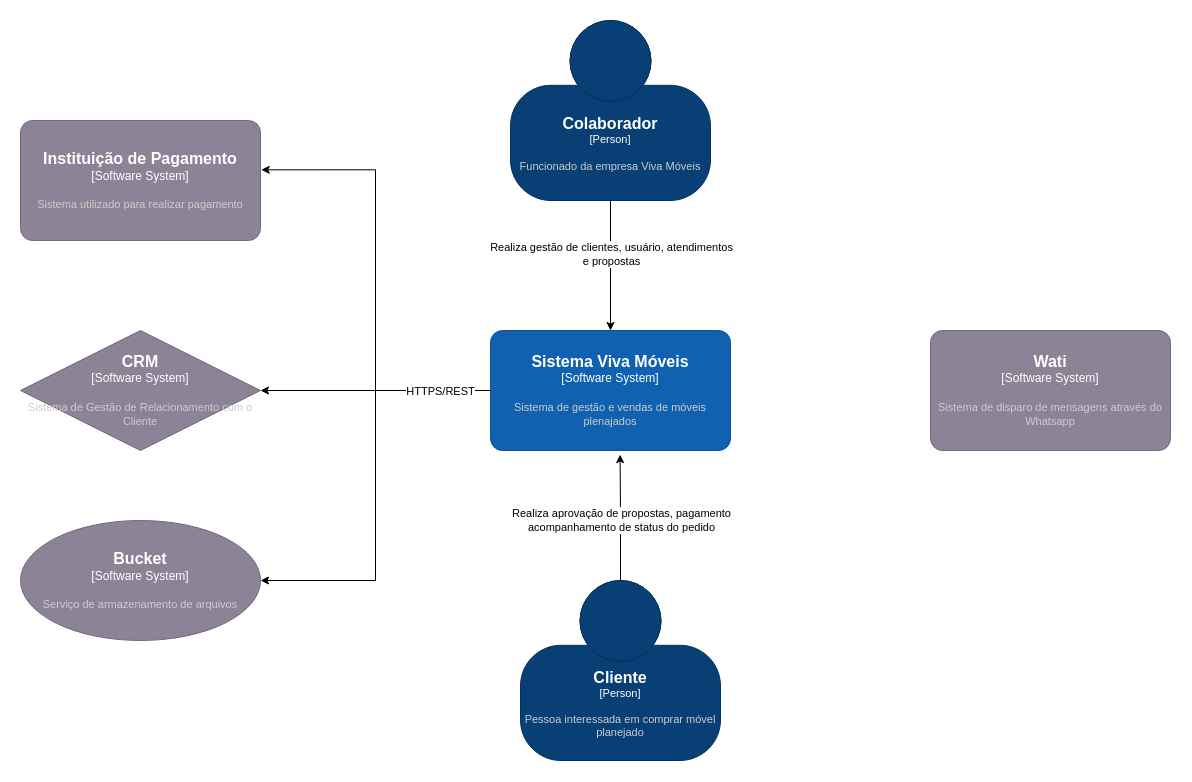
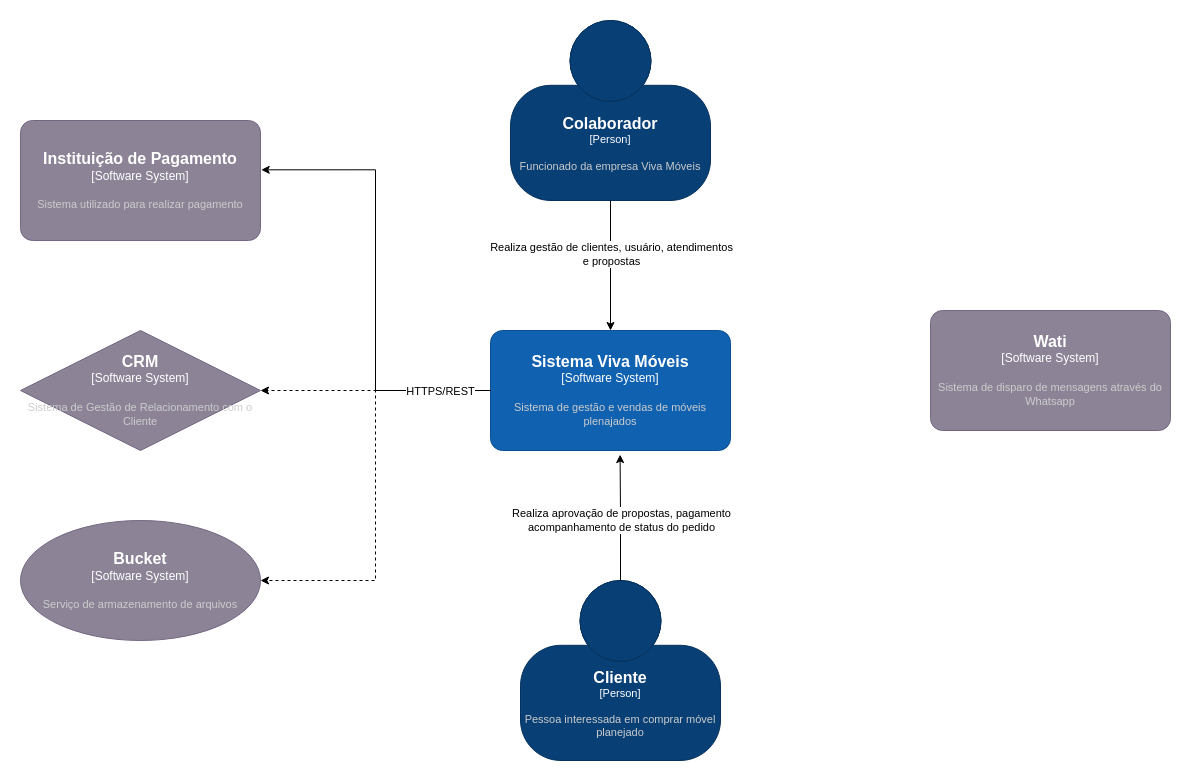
(320, 391) -> (320, 391)
(1051, 391) -> (1051, 371)
(376, 540) -> (376, 540)
